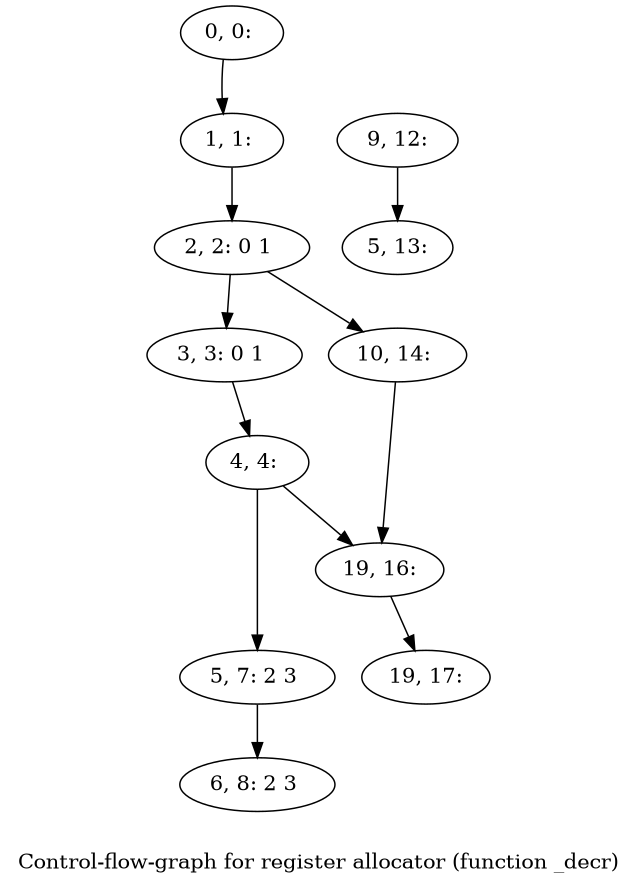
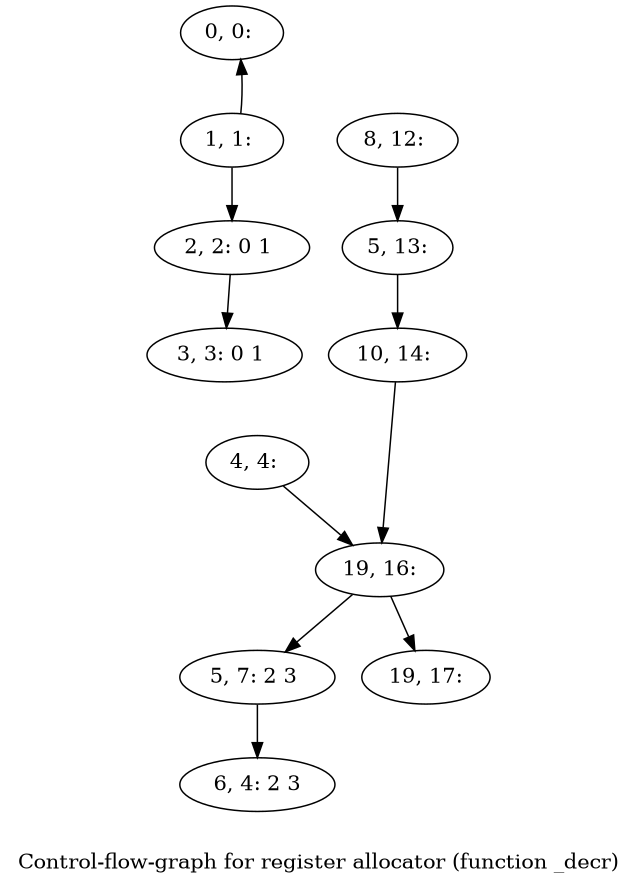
(222, 79) -> (242, 94)
(398, 140) -> (398, 140)
(309, 297) -> (398, 294)
(239, 402) -> none
(257, 562) -> (325, 618)
(257, 785) -> (257, 785)
